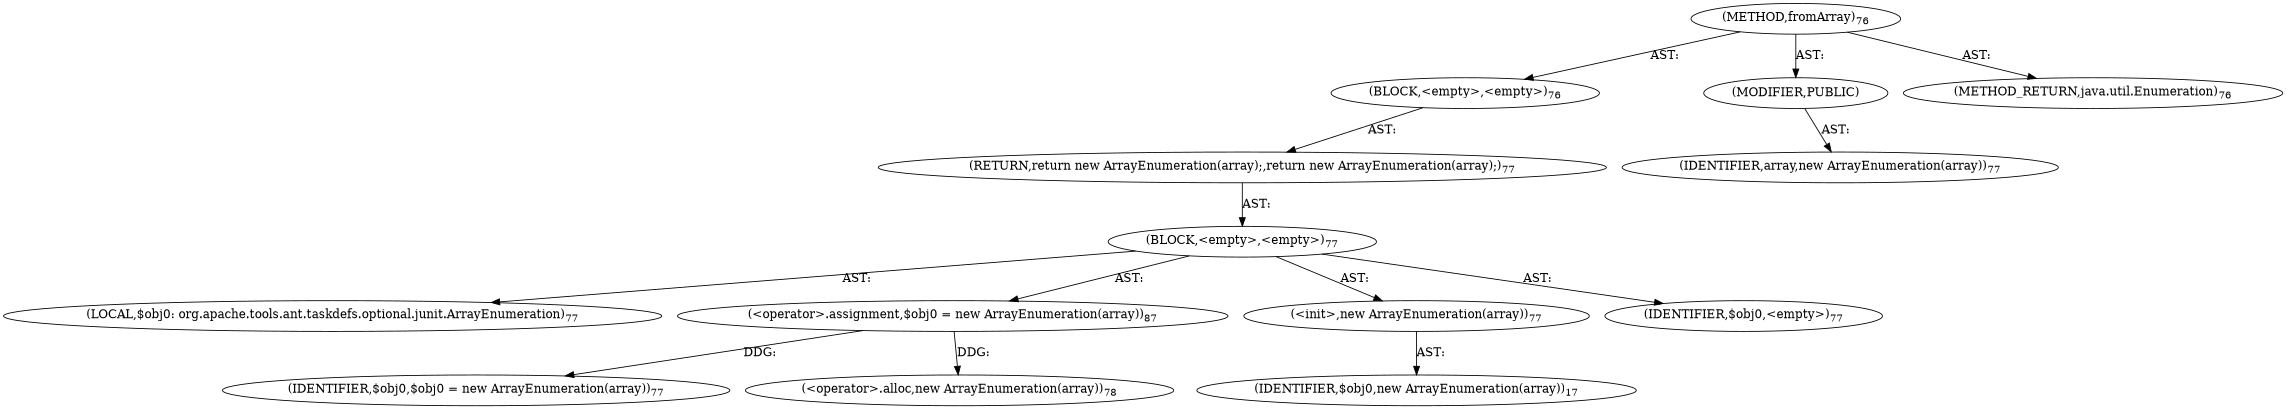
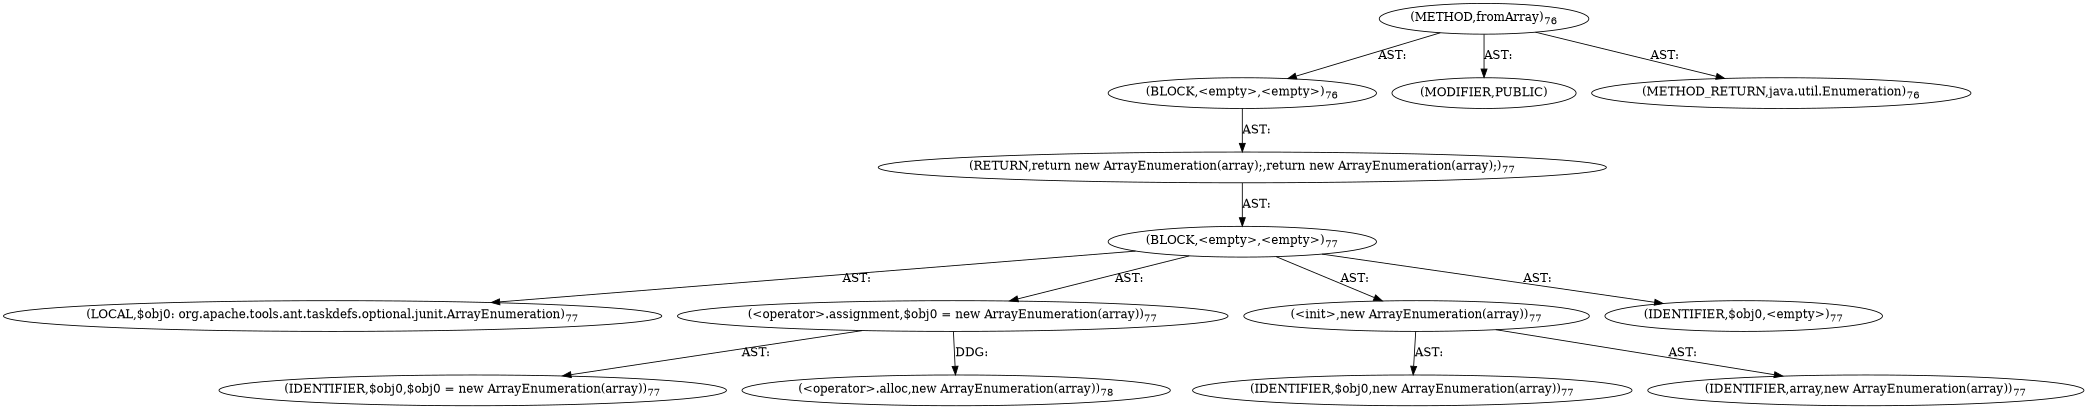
(1816, 126) -> (1635, 352)
(1151, 315) -> (1151, 315)
(762, 353) -> (758, 353)
(1572, 389) -> (1568, 389)
